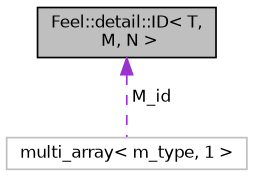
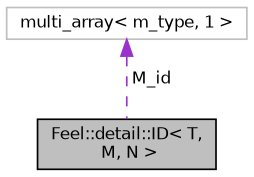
(127, 106) -> (127, 88)
